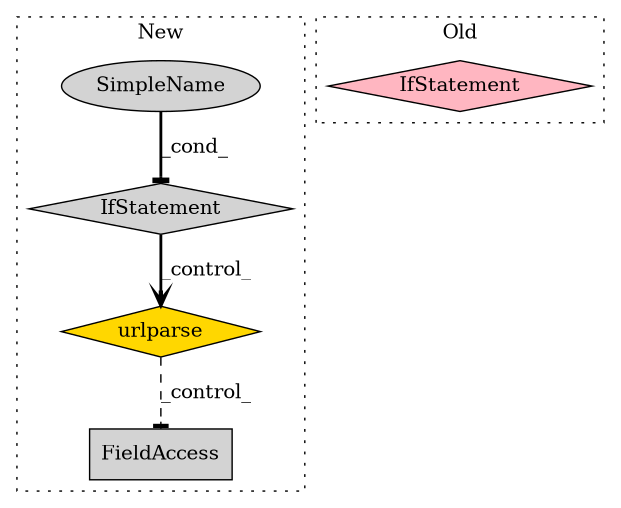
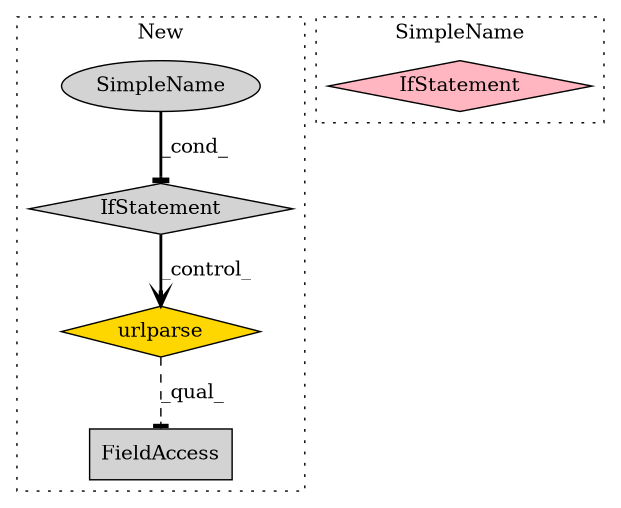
(460, 33) -> (460, 33)
(206, 393) -> (193, 393)
